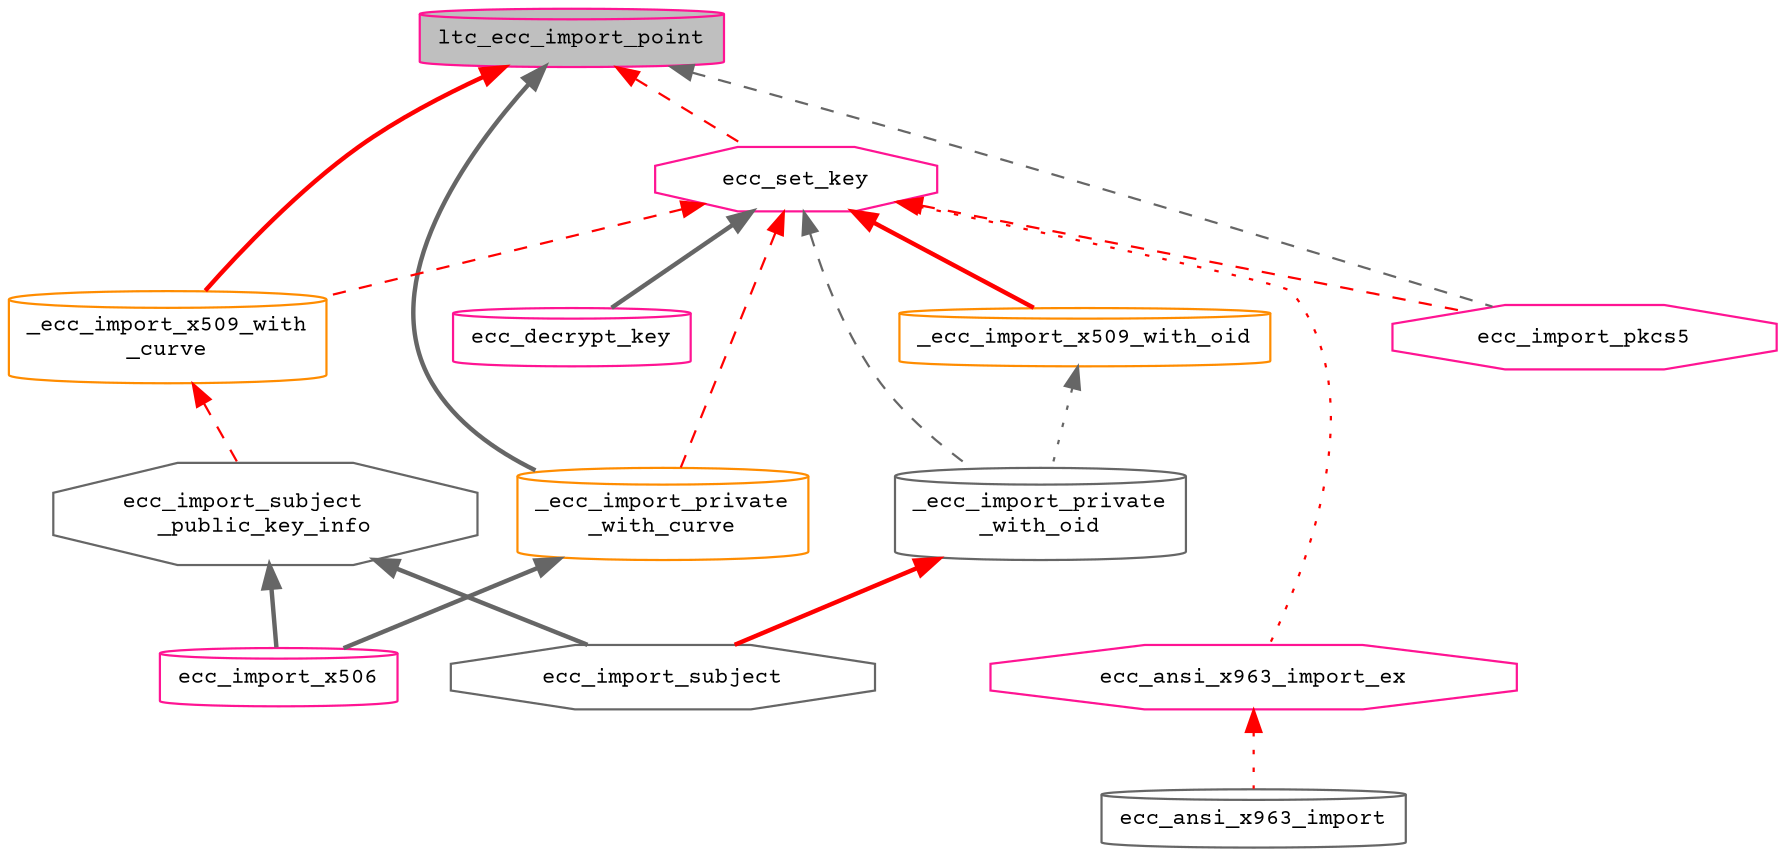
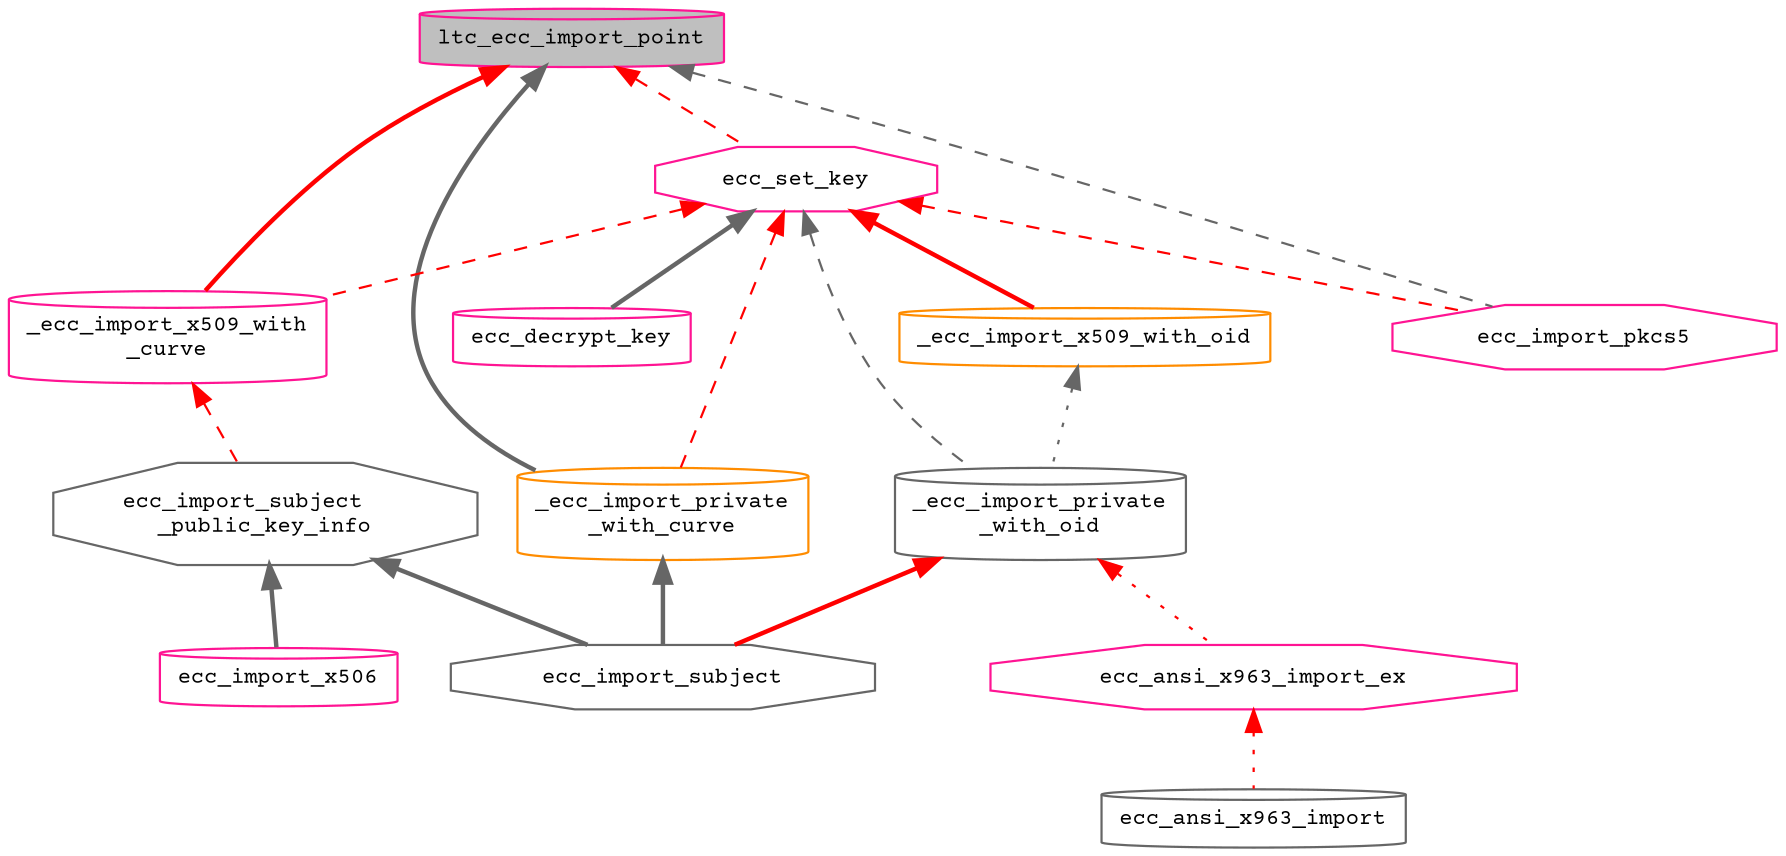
(1298, 303) -> (1166, 609)
(168, 337) -> (168, 337)
(441, 608) -> (663, 614)
